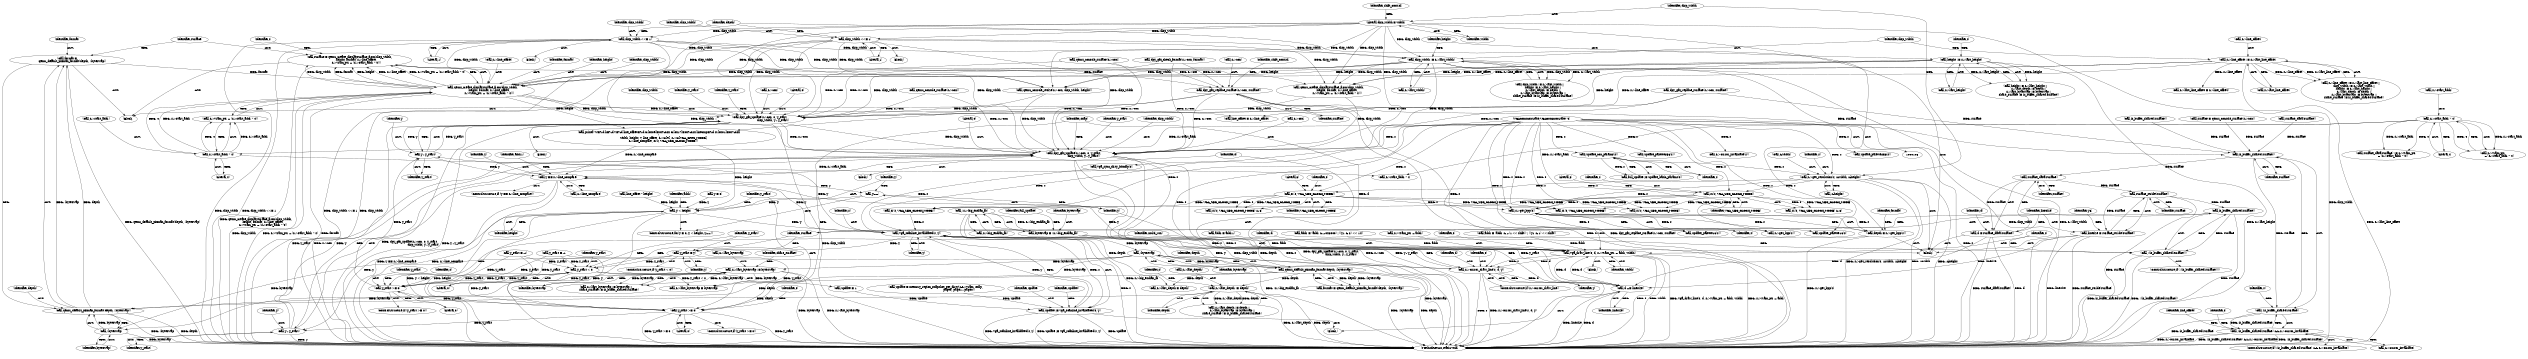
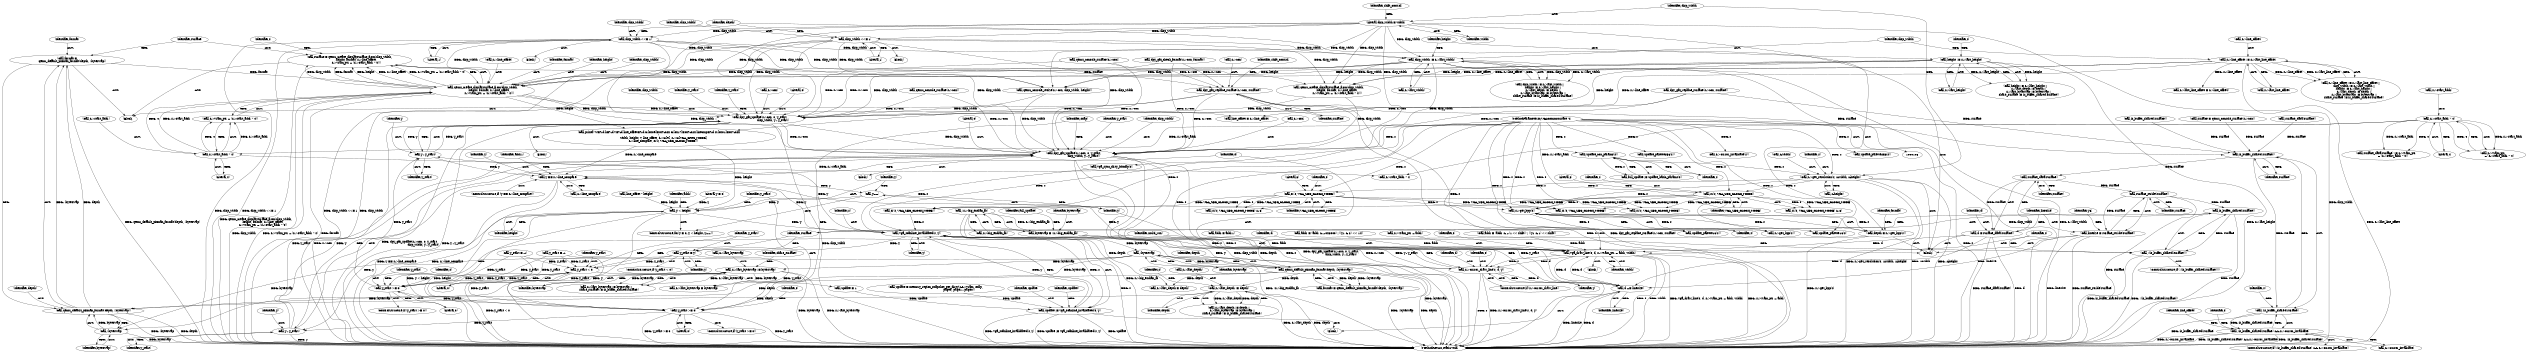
(1542, 119) -> (1542, 119)
(531, 186) -> (520, 184)
(714, 194) -> (714, 194)
(1304, 221) -> (1805, 245)
(643, 274) -> (869, 346)
